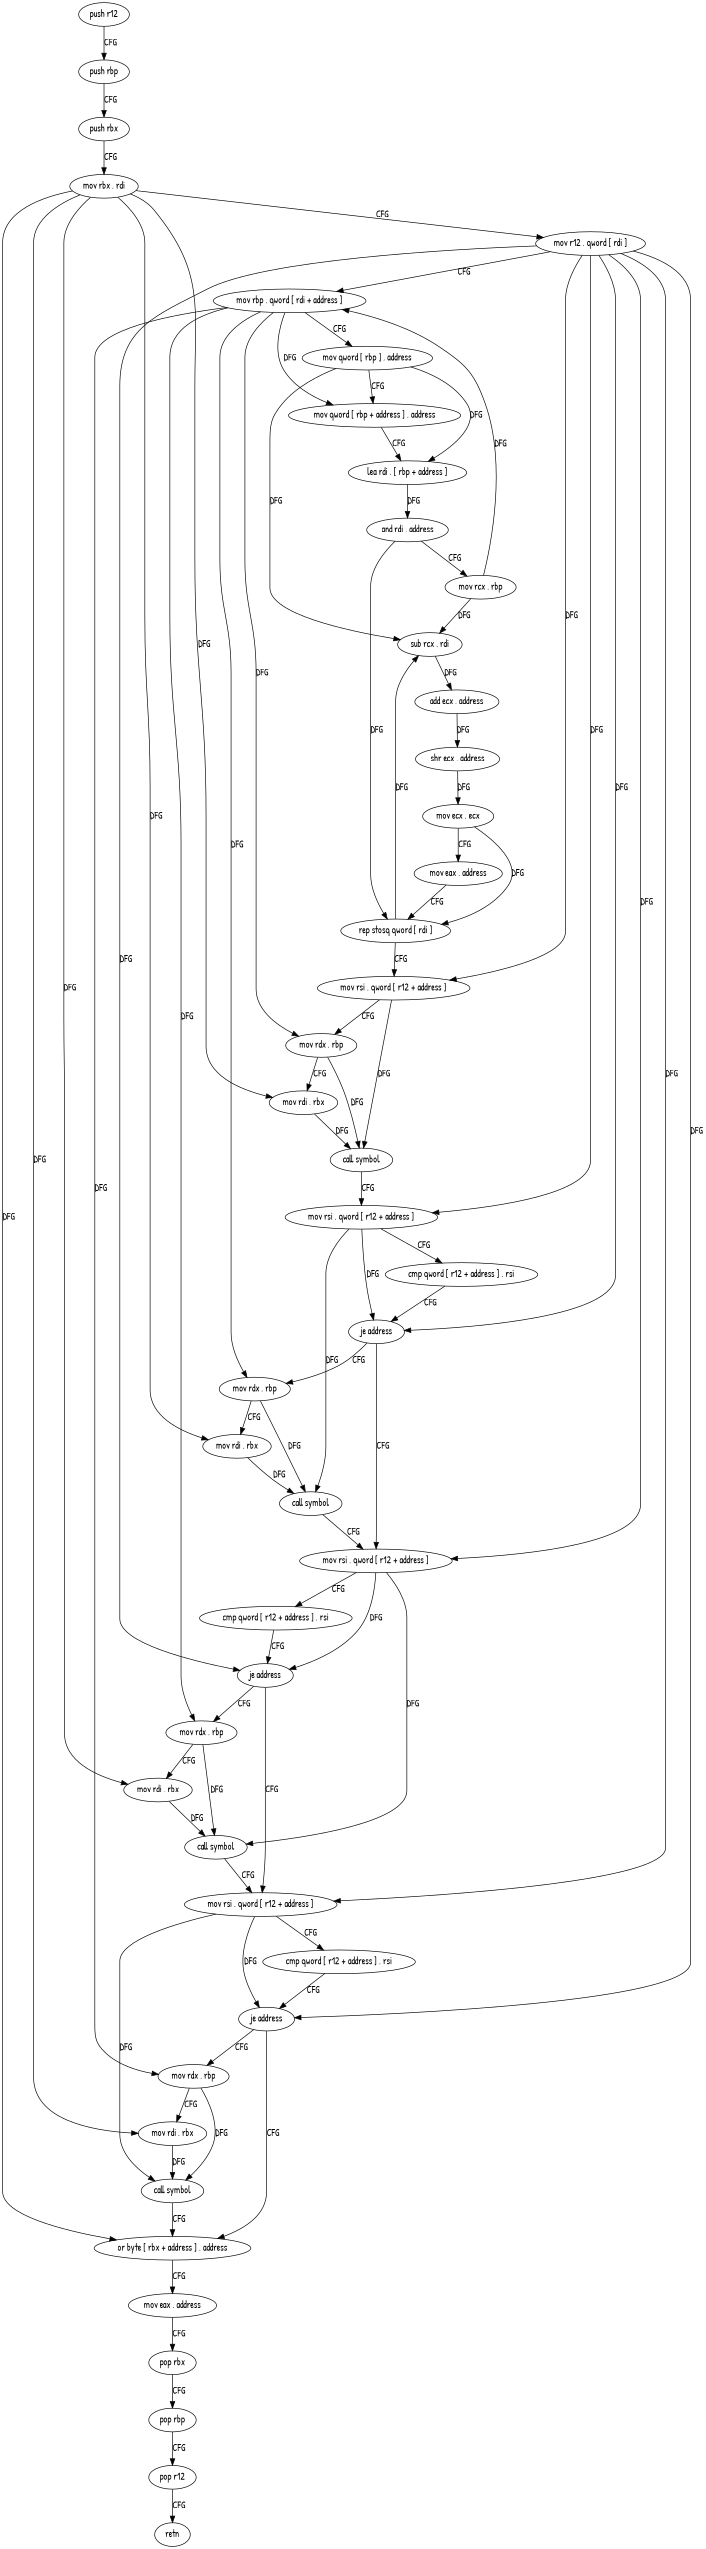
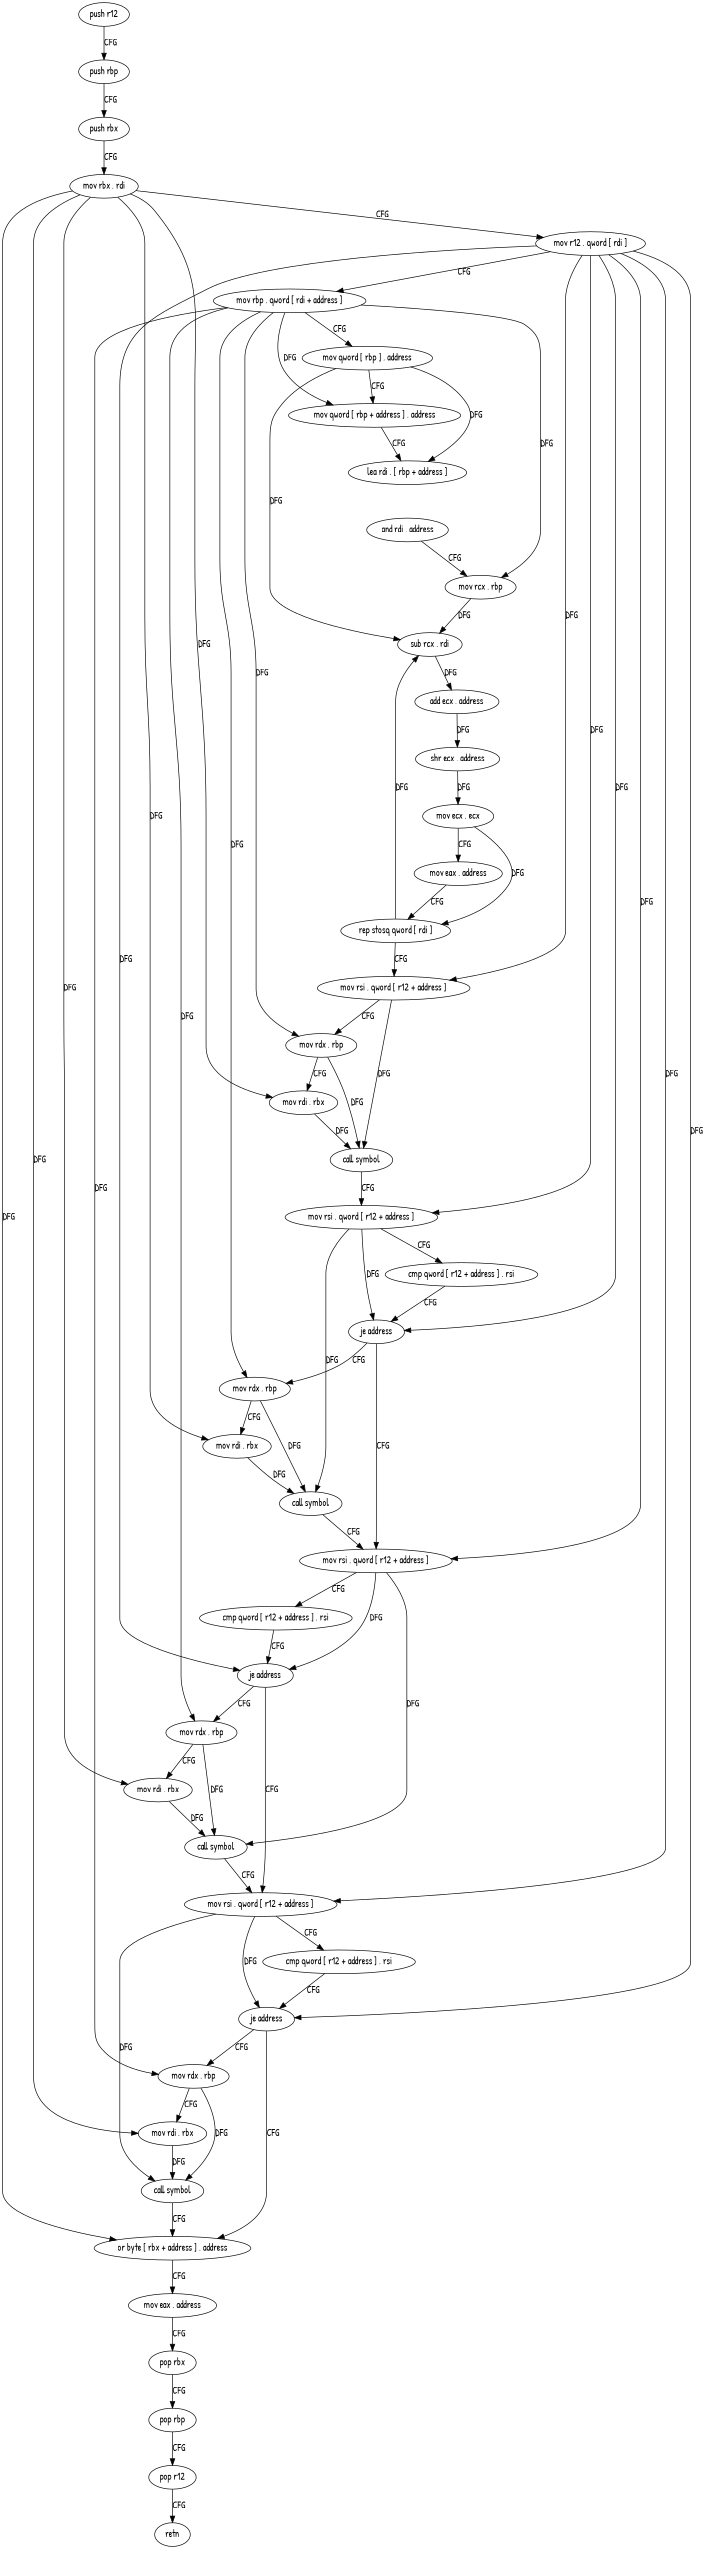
(485, 404) -> (540, 371)
(408, 498) -> none
(371, 725) -> none
